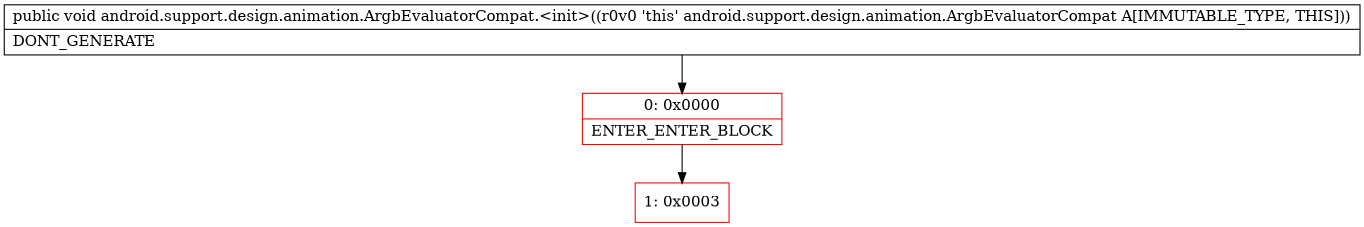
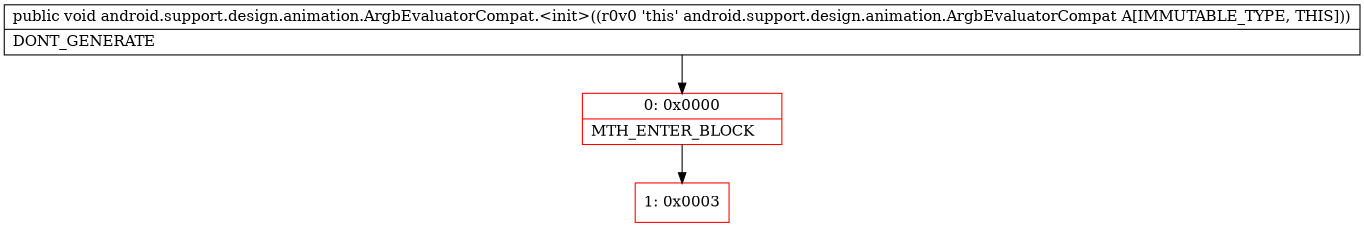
(682, 131) -> (673, 131)
